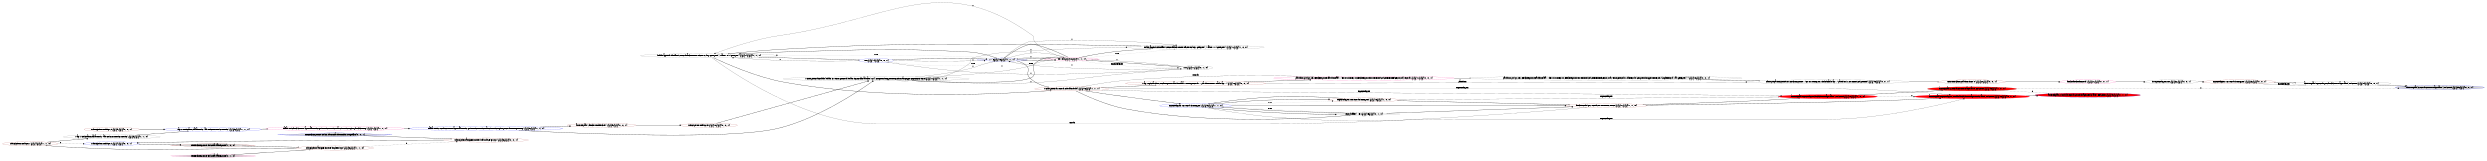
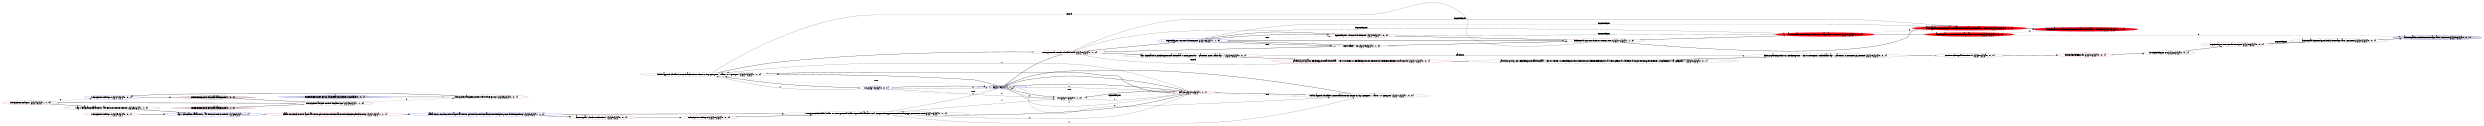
none -> (1030, 94)
